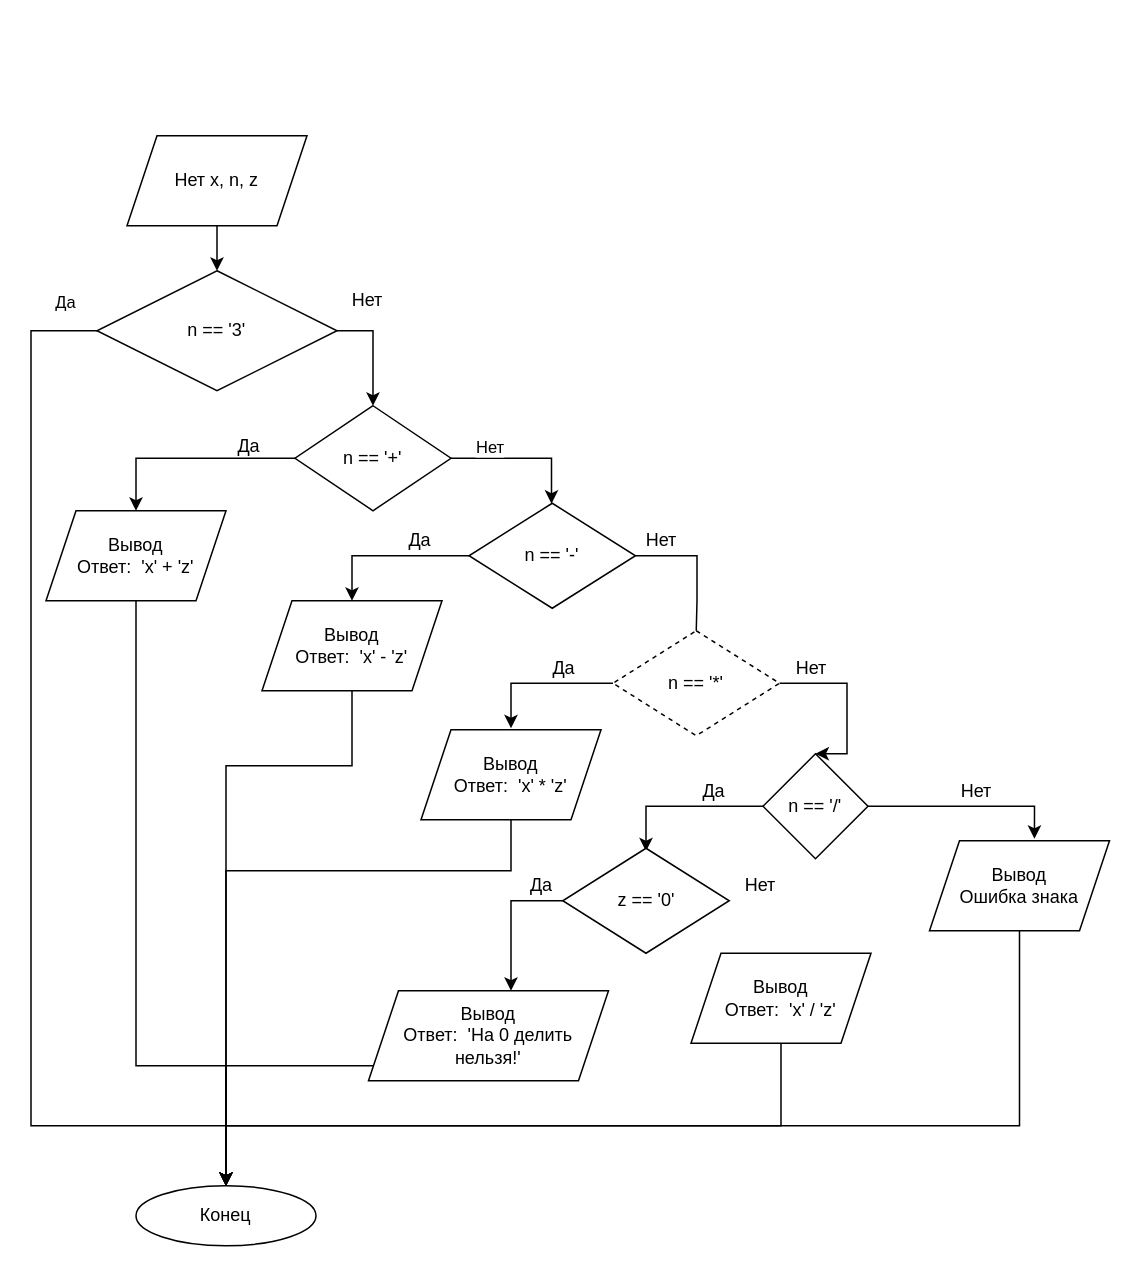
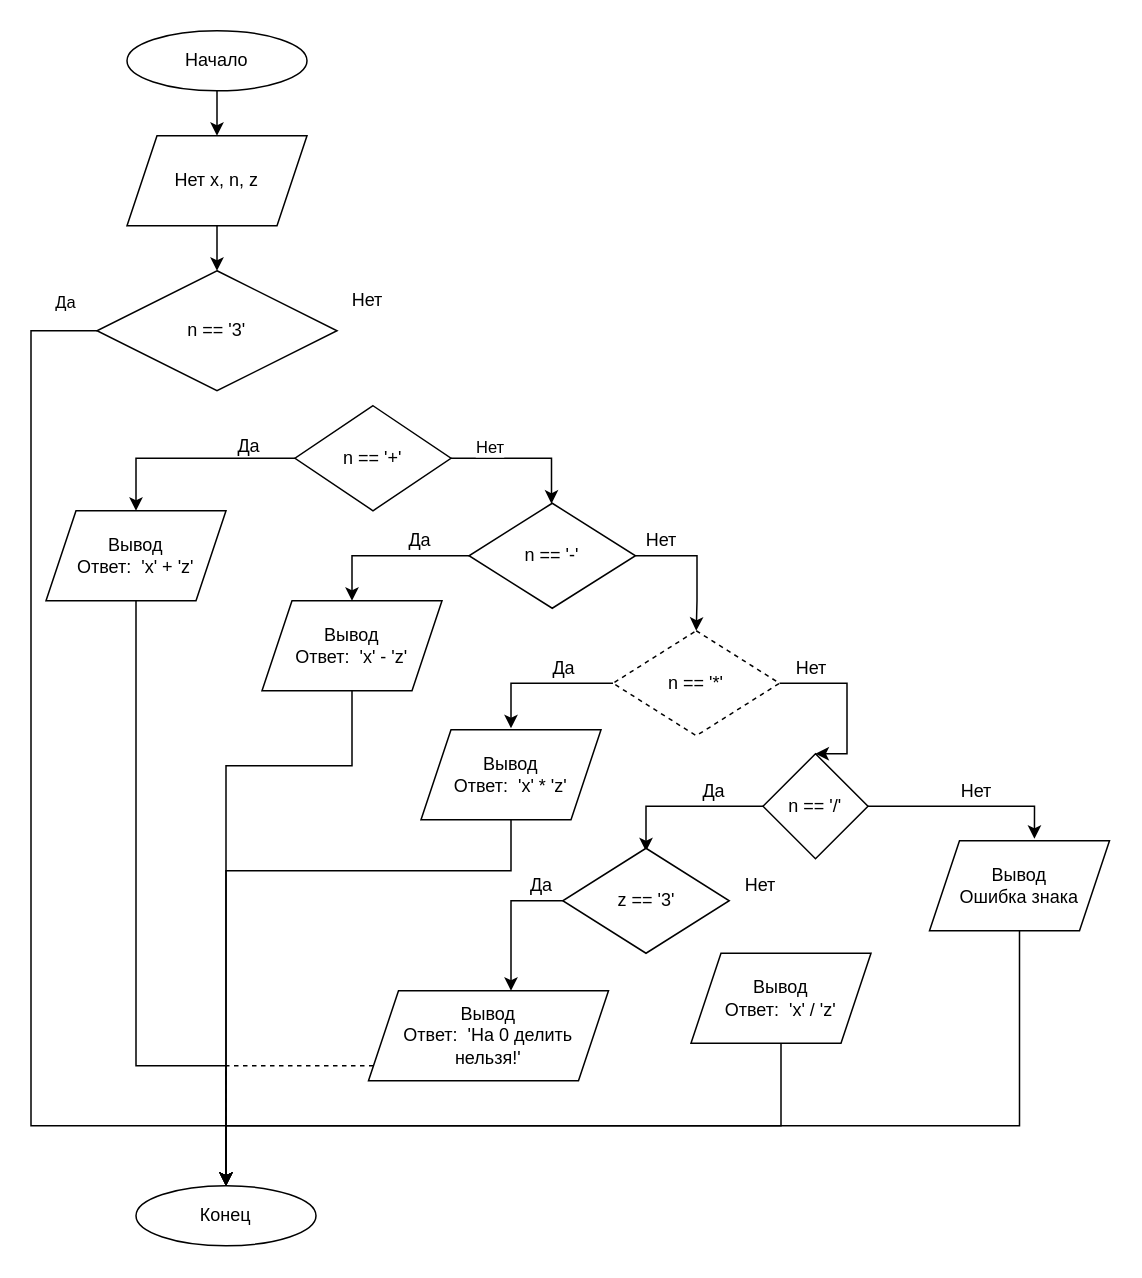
none -> (217, 61)
none -> (217, 119)
(373, 345) -> none
(696, 623) -> (696, 619)
(647, 901) -> (647, 901)
(299, 1066) -> (299, 1066)
